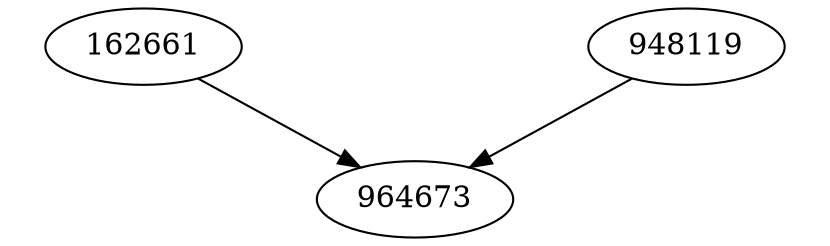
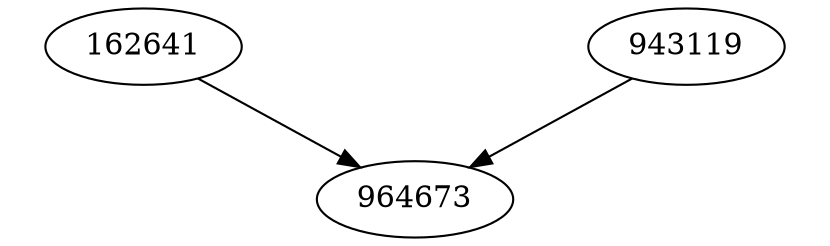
(144, 47) -> (144, 47)
(686, 47) -> (686, 47)
